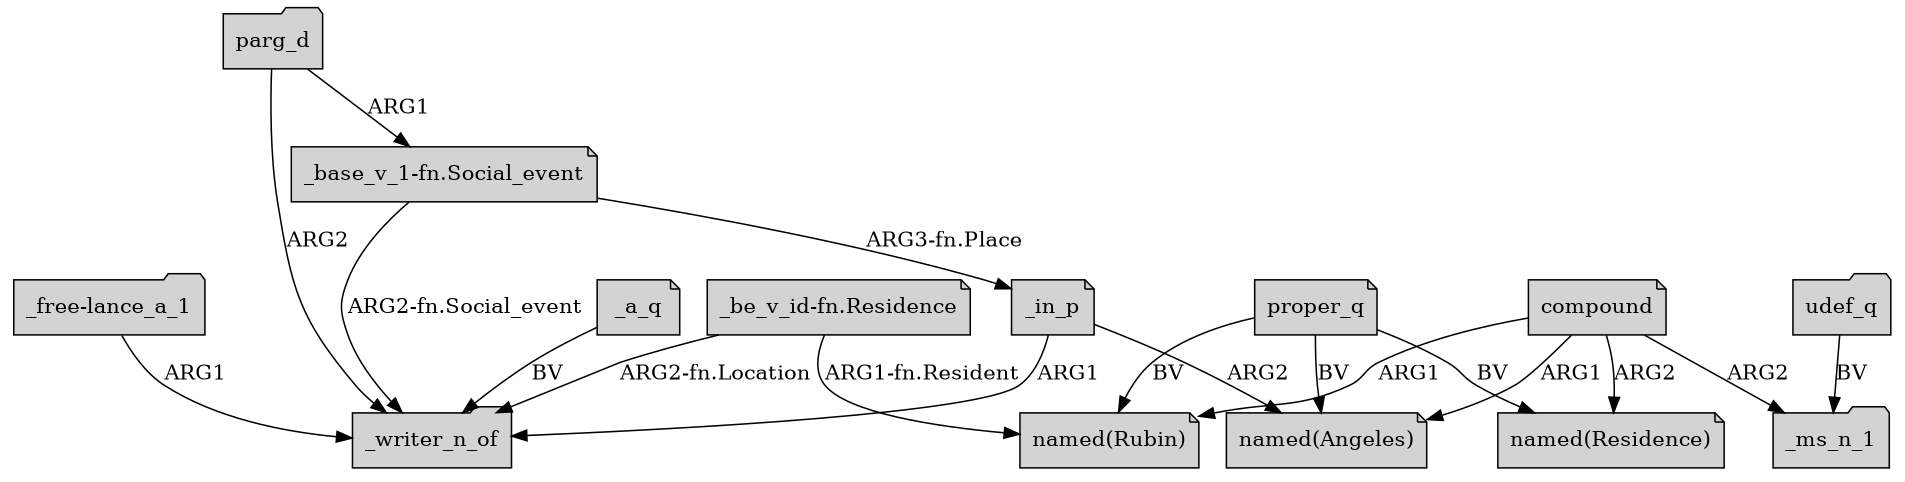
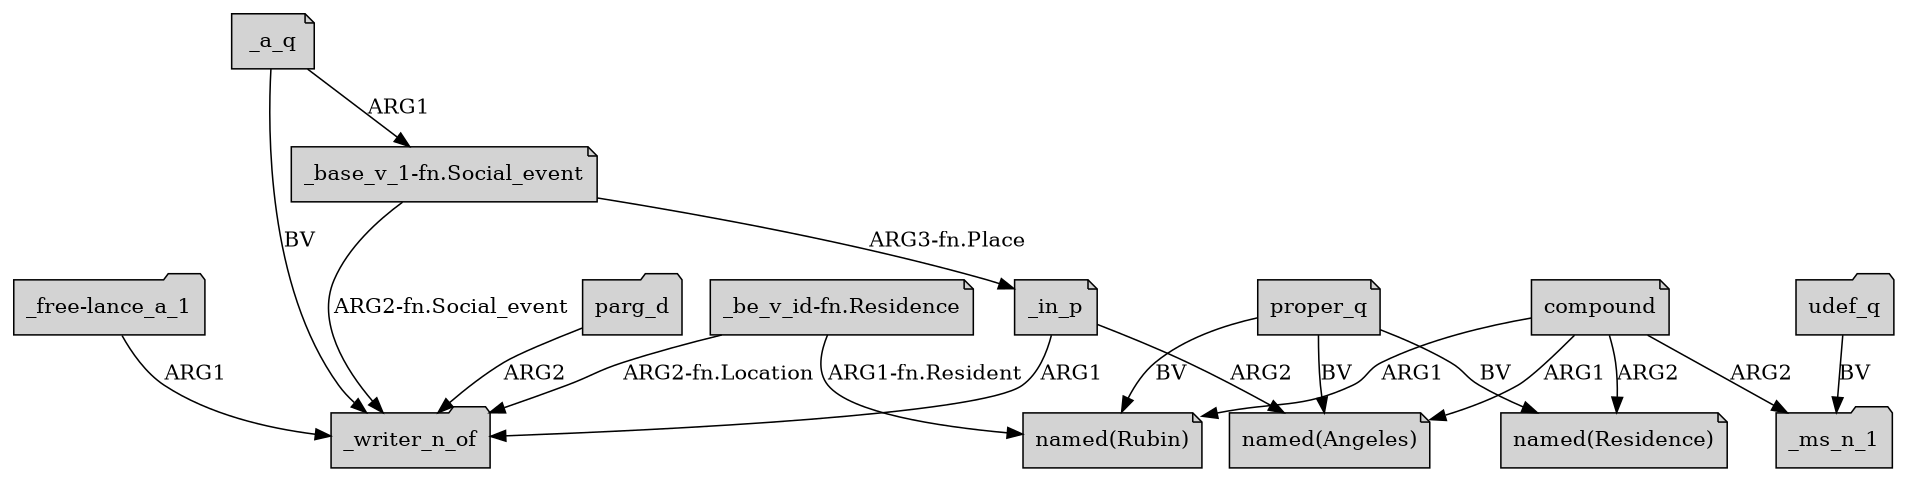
(352, 103) -> (352, 103)
